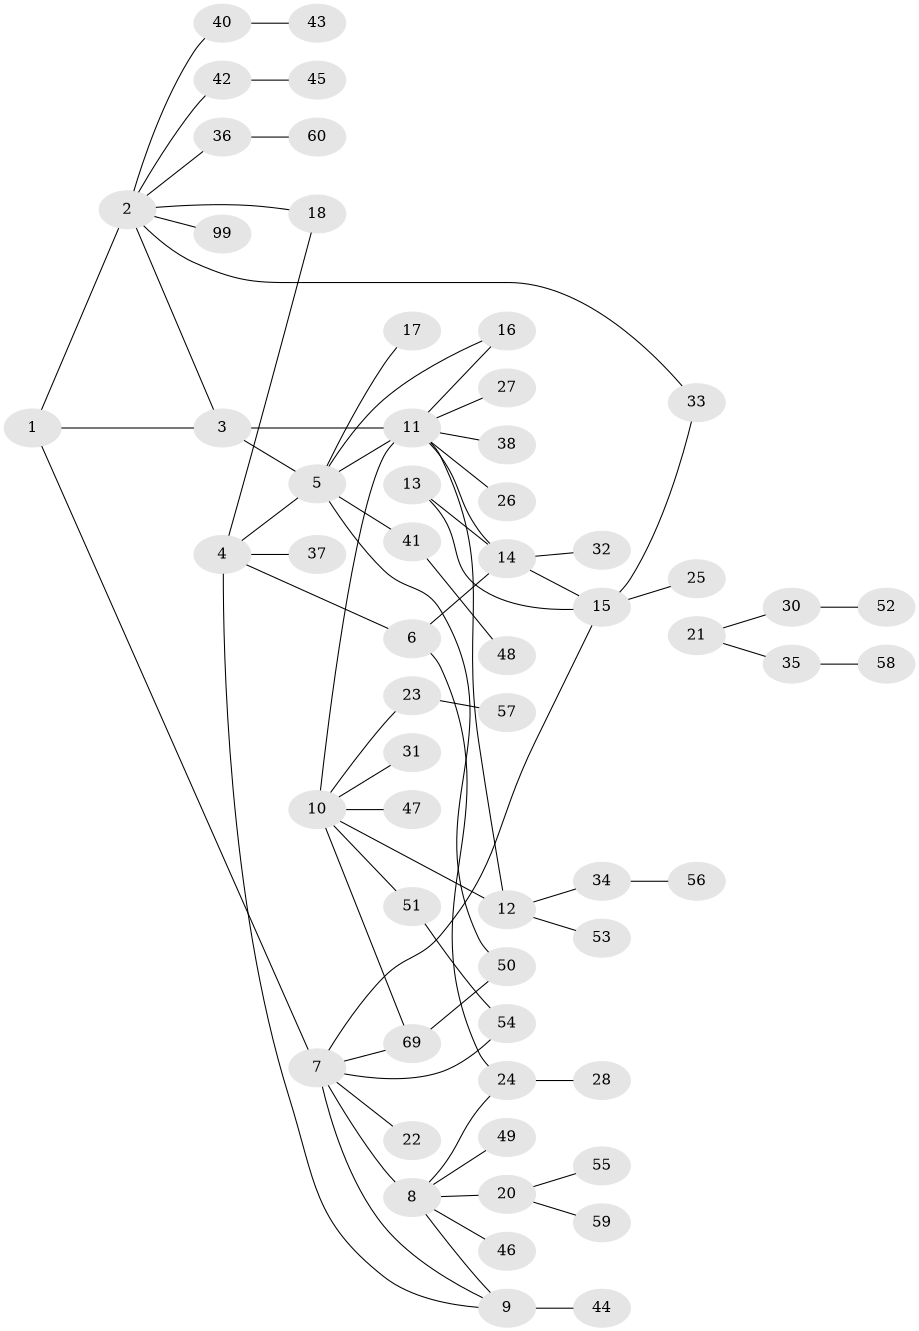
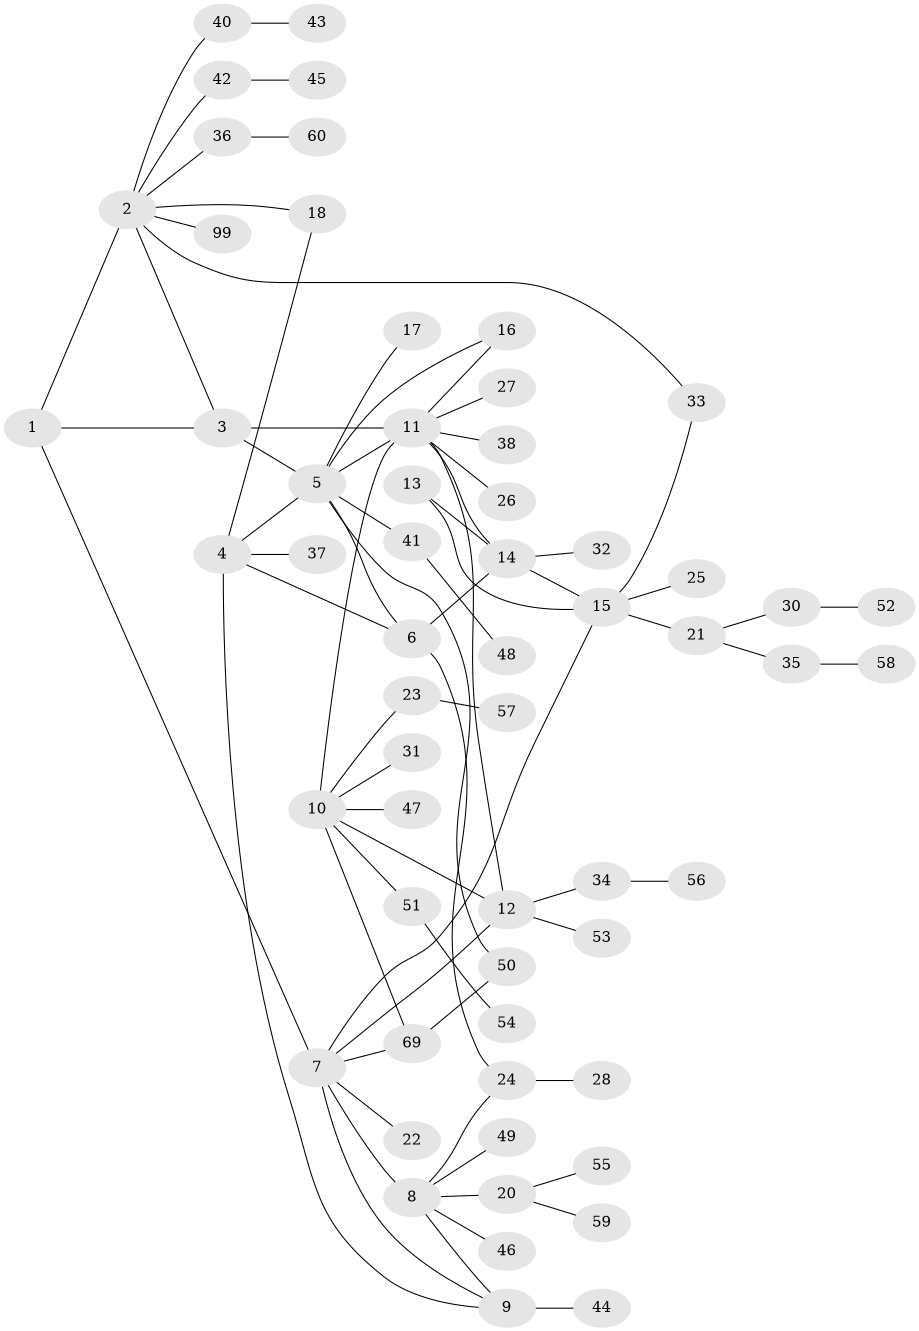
none -> (363, 562)
none -> (650, 621)
(423, 1076) -> (415, 991)
